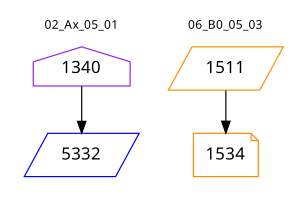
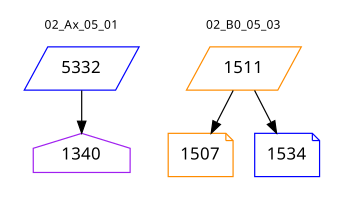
(226, 26) -> (244, 26)
(82, 104) -> (82, 106)
none -> (201, 155)
(226, 155) -> (287, 155)
